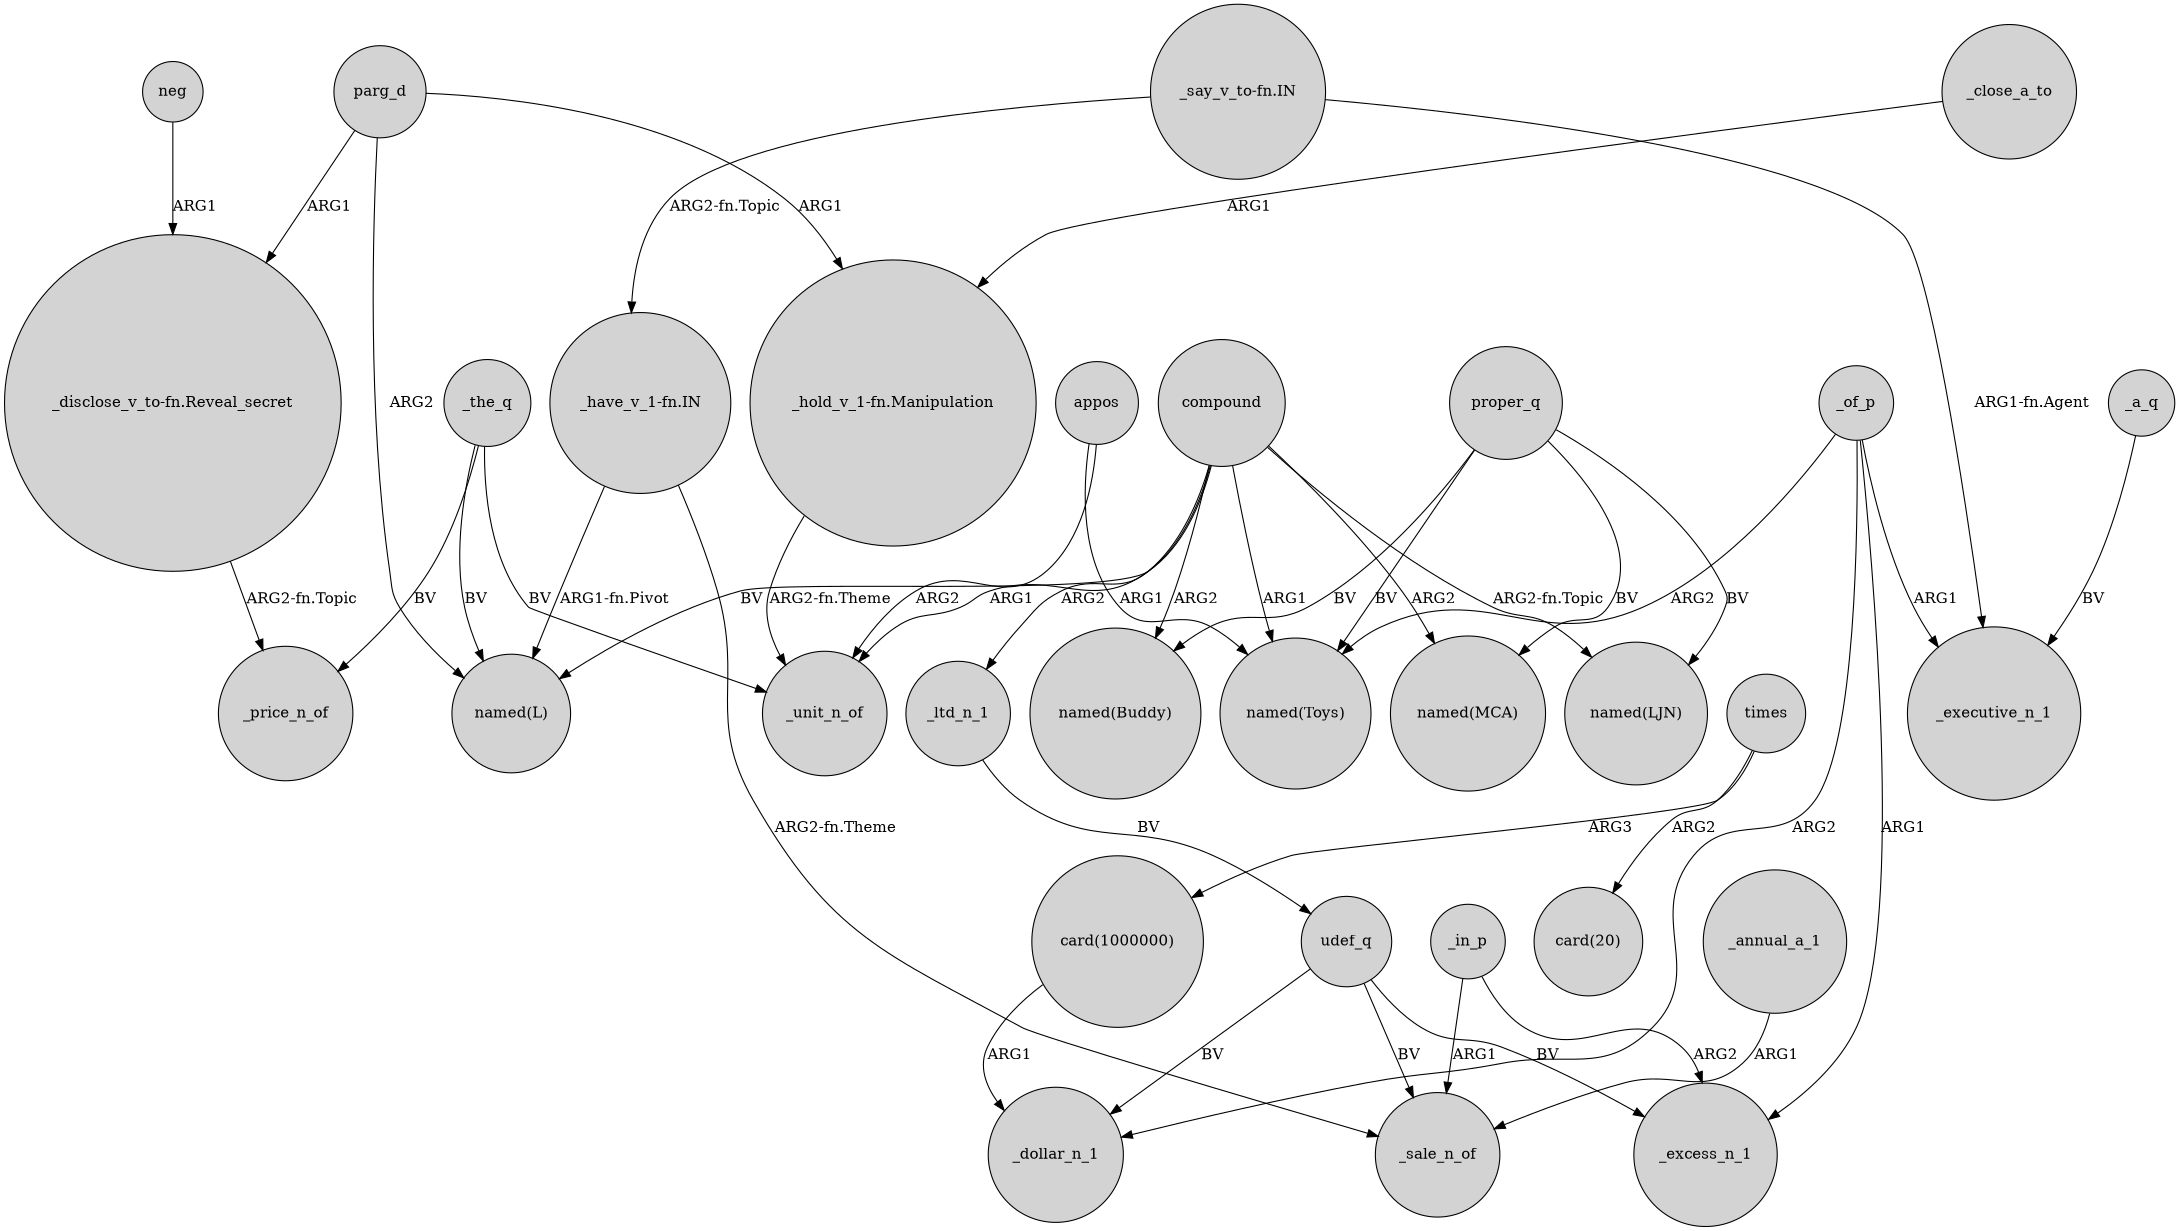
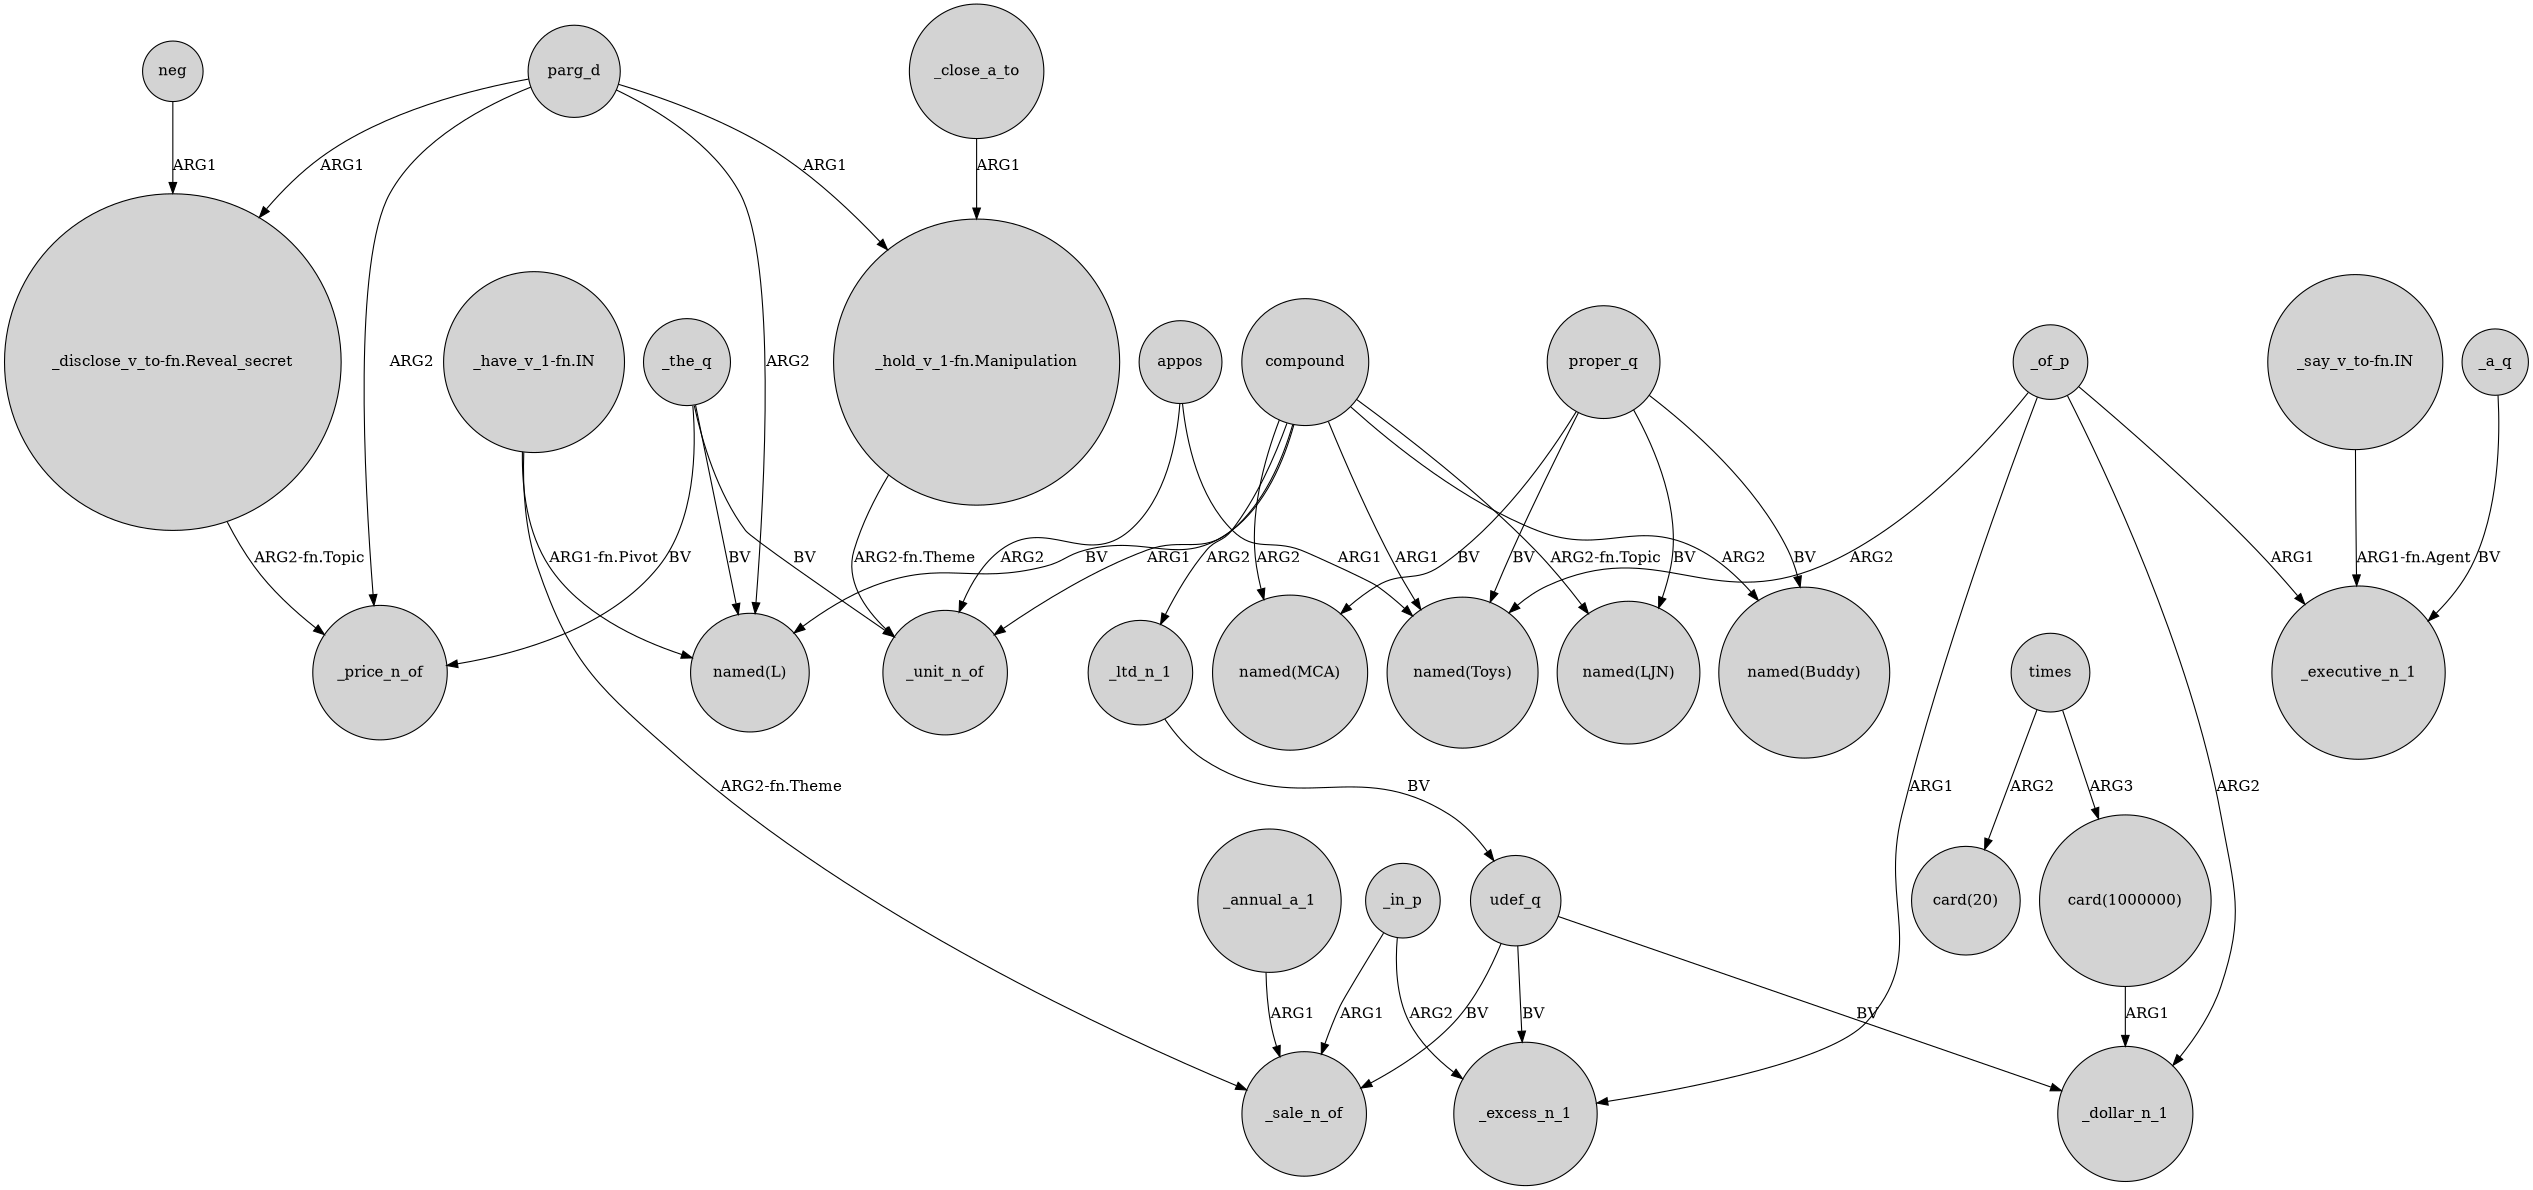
(848, 132) -> none
none -> (367, 303)
